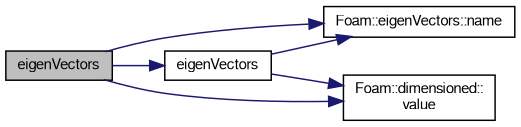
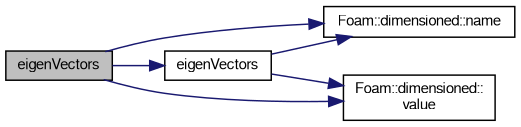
(419, 22) -> (419, 22)
